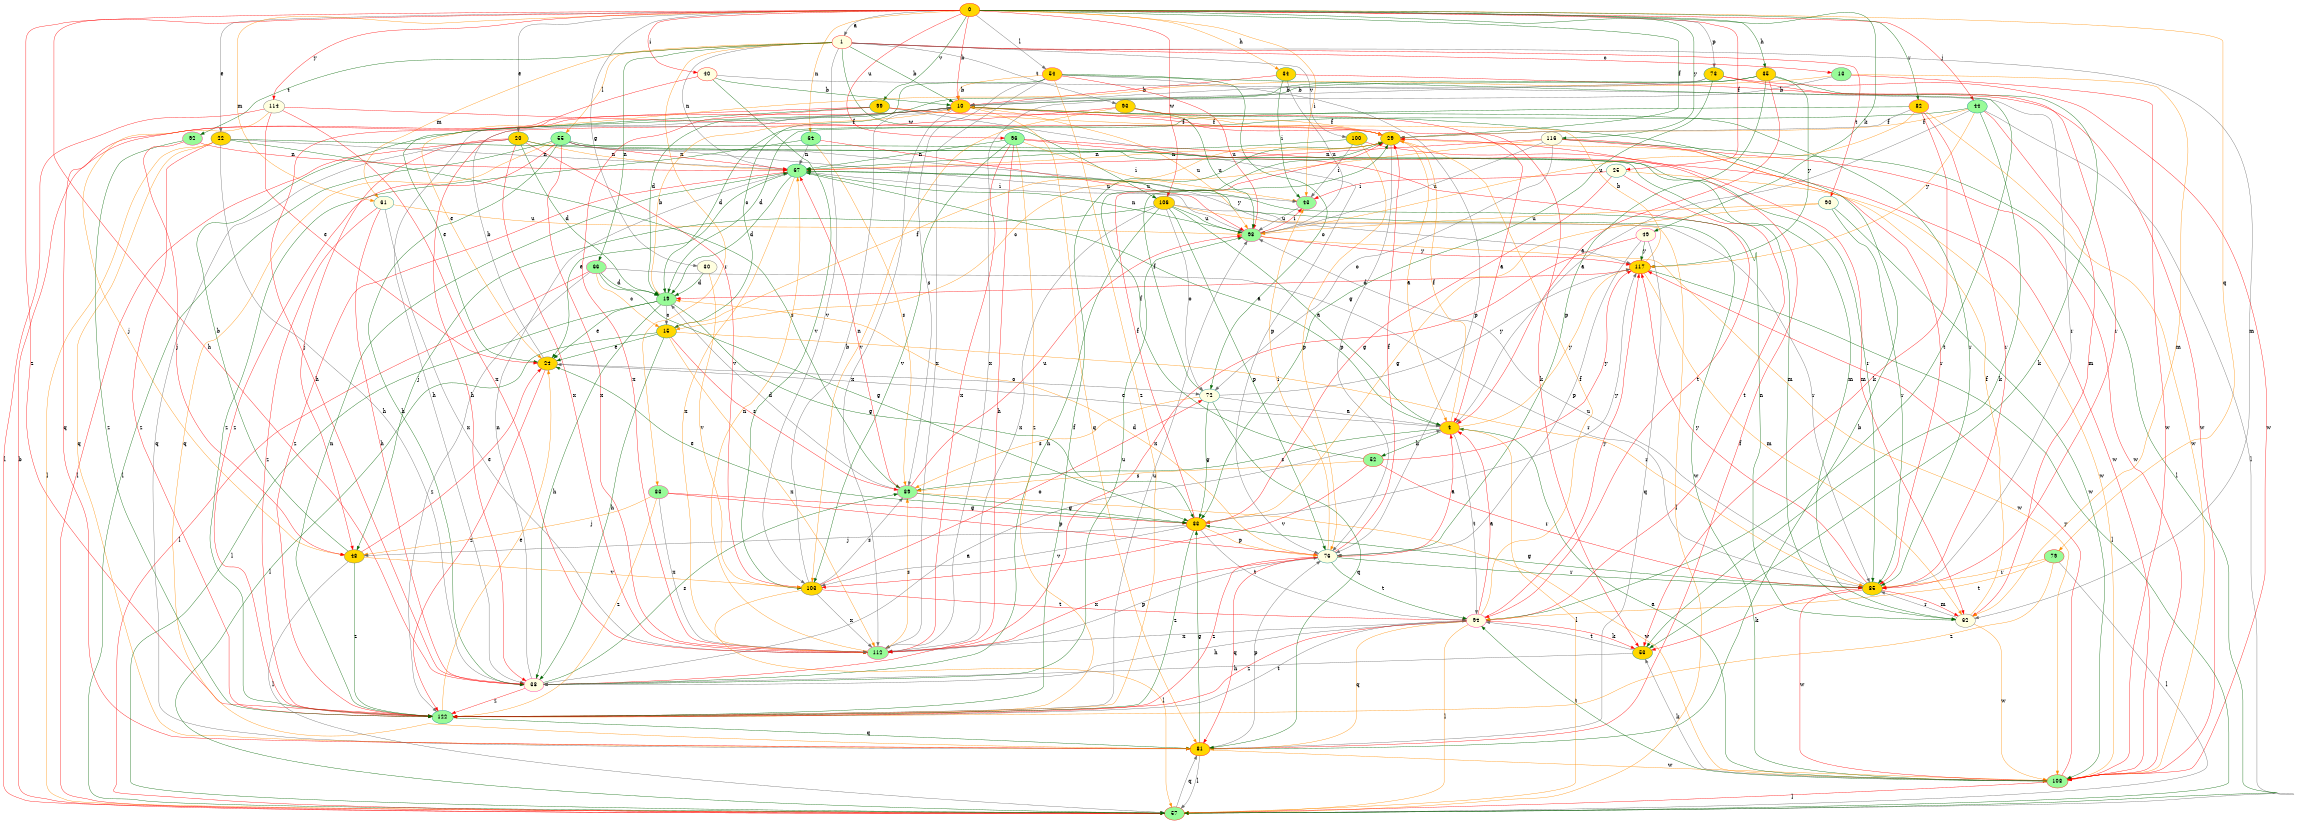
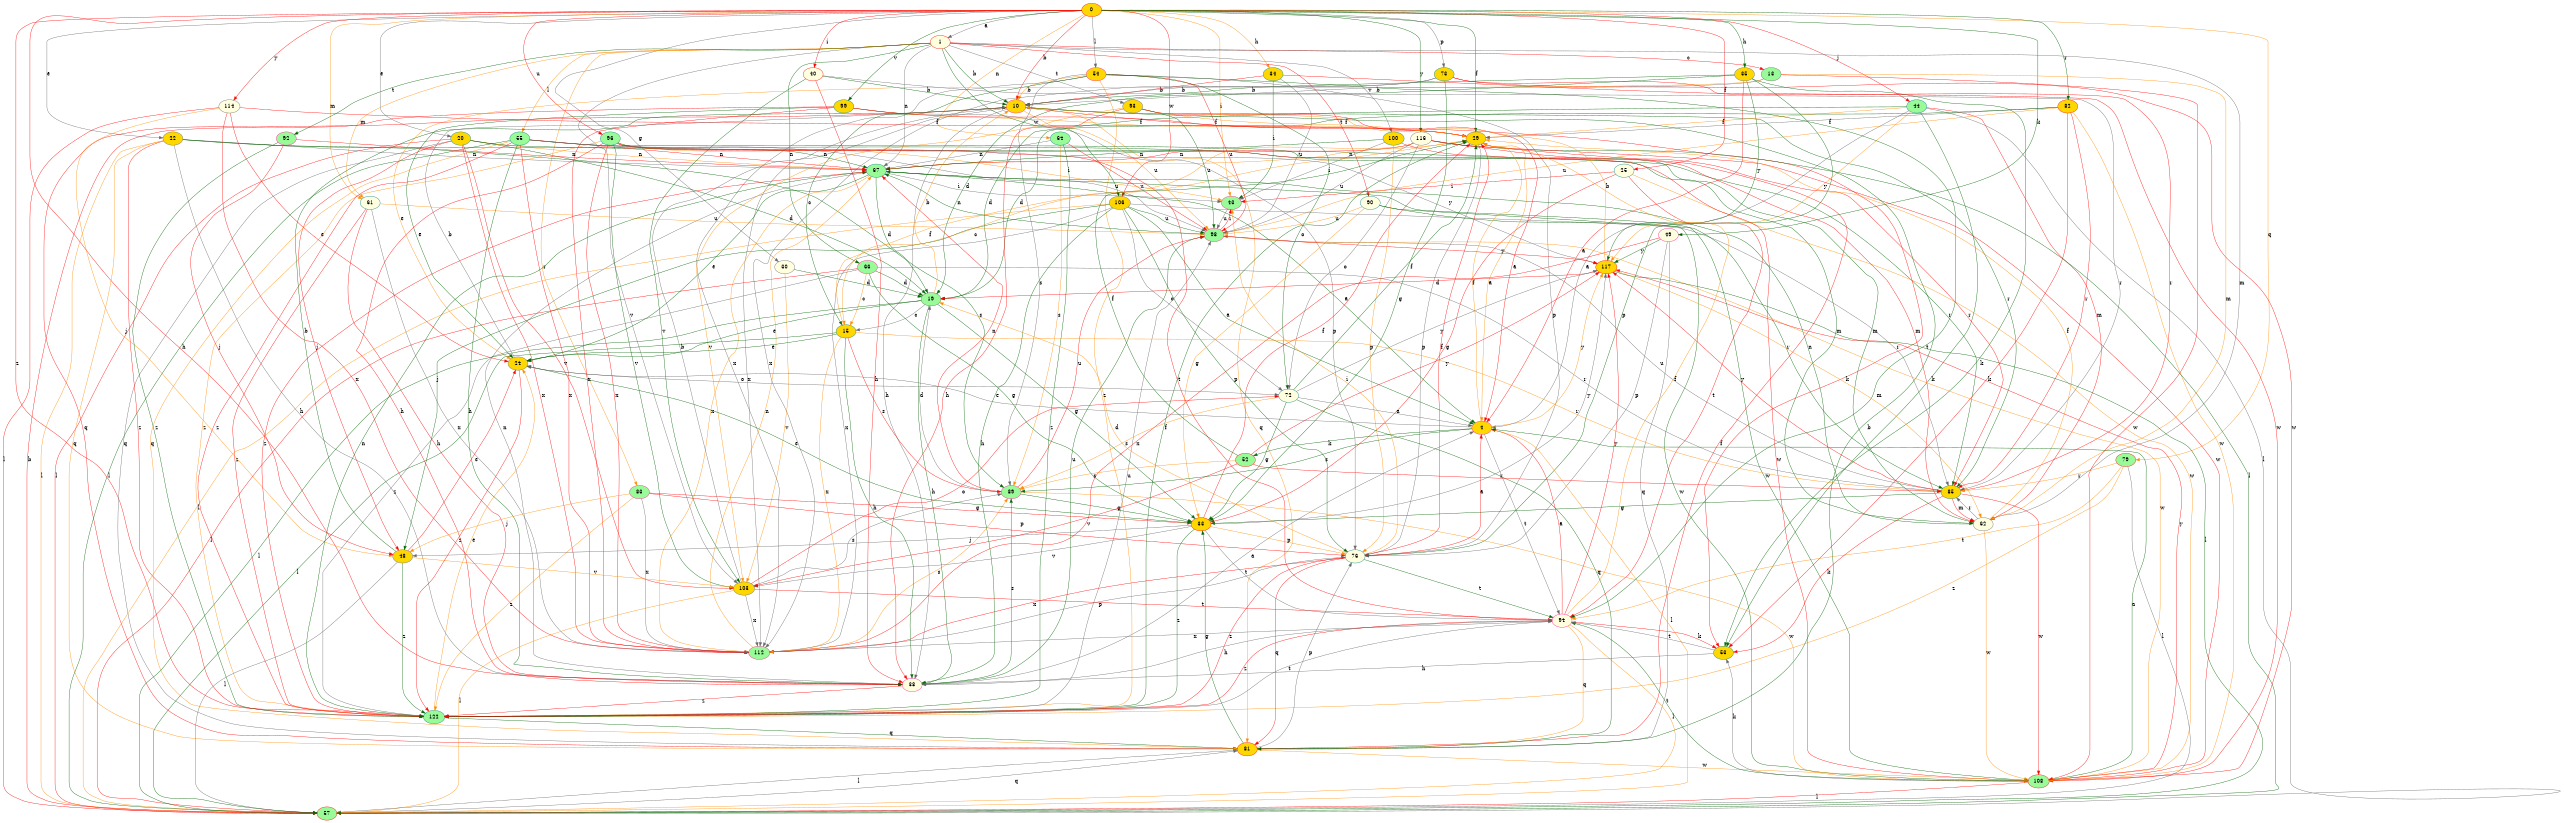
(1919, 106) -> (2068, 106)
(1585, 576) -> none
